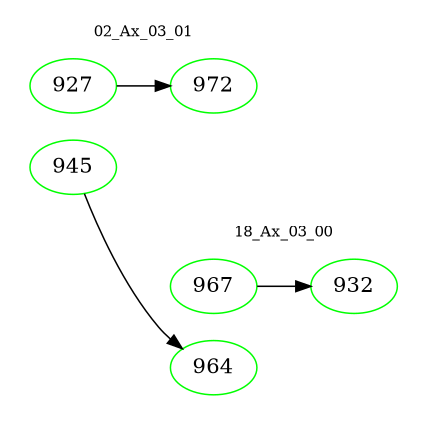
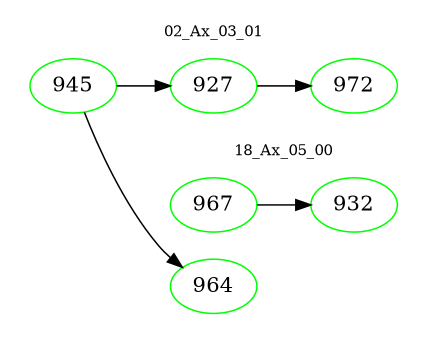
none -> (136, 86)
(284, 233) -> (284, 151)
